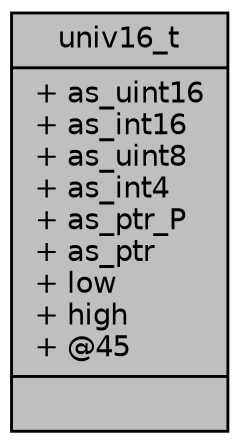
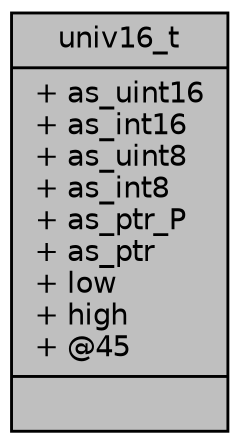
(102, 189) -> (102, 189)
